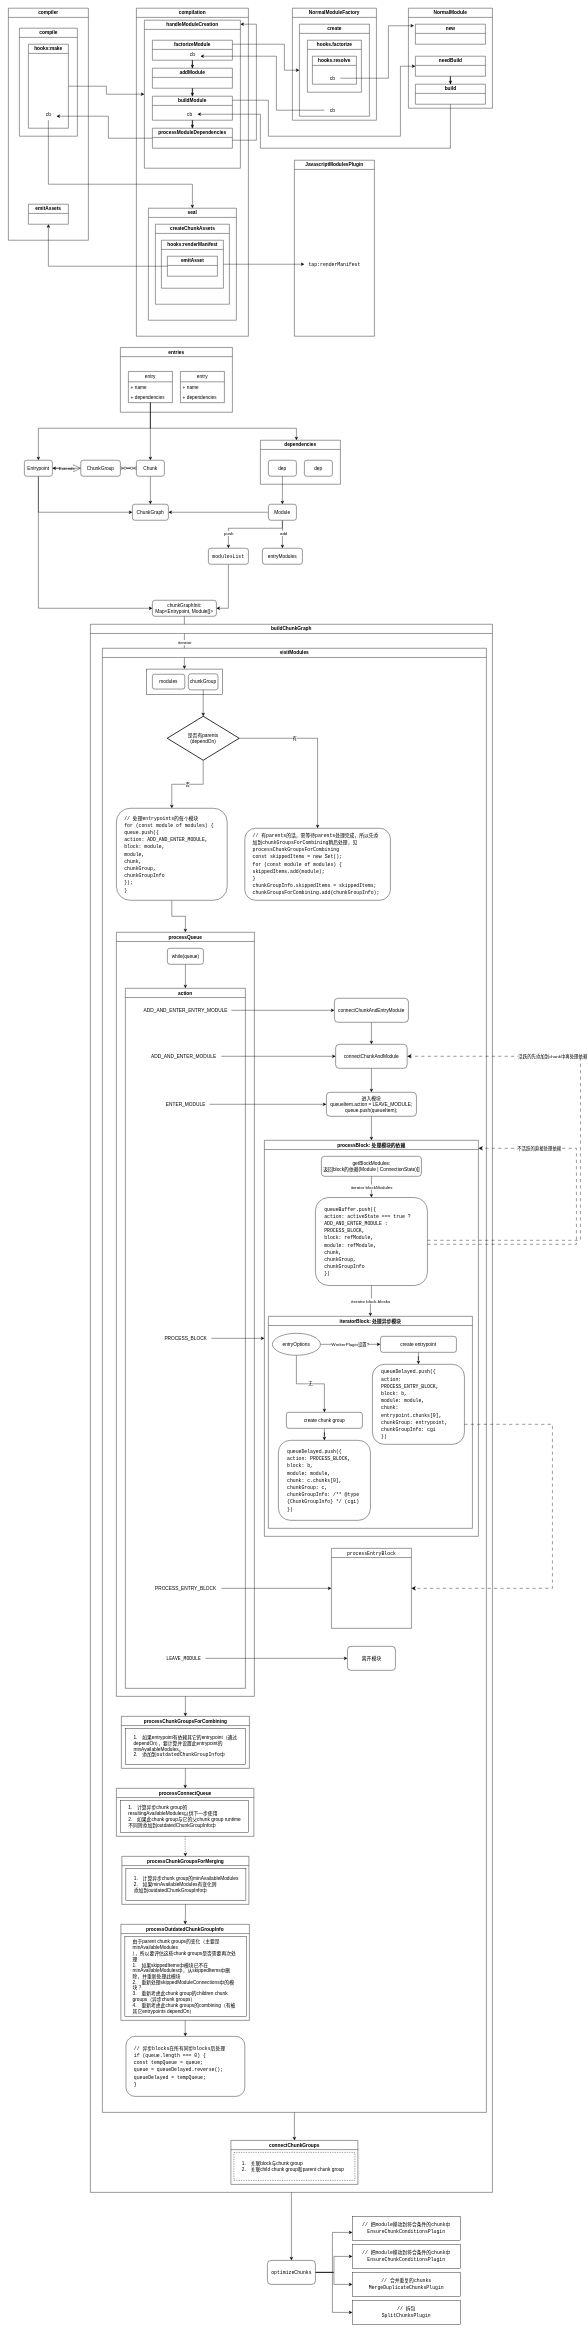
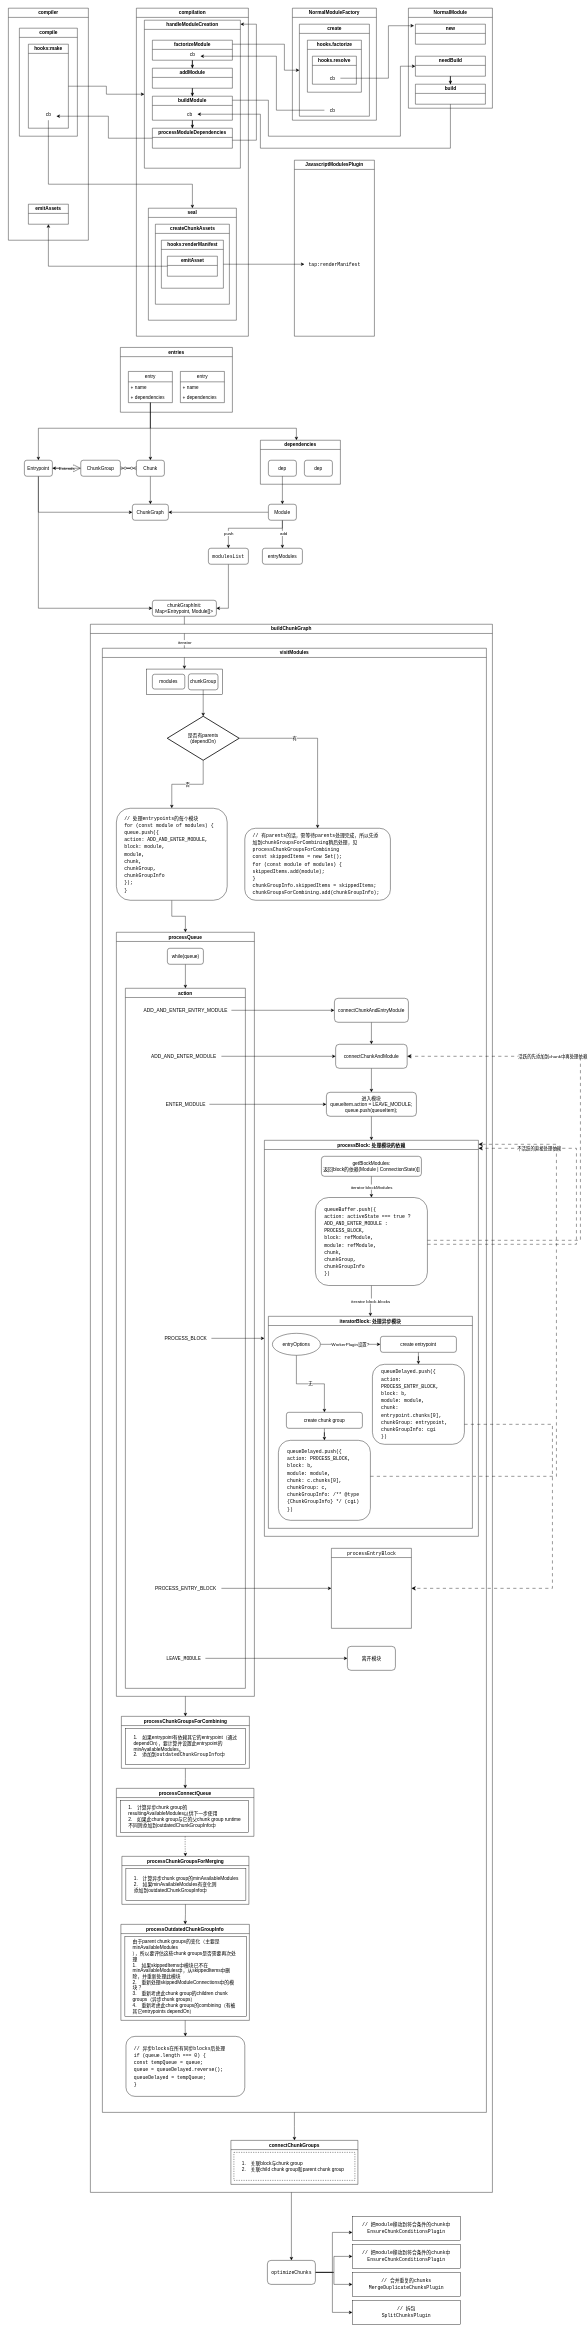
none -> (482, 1144)
